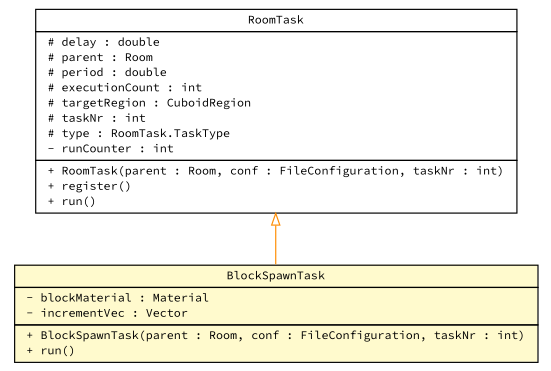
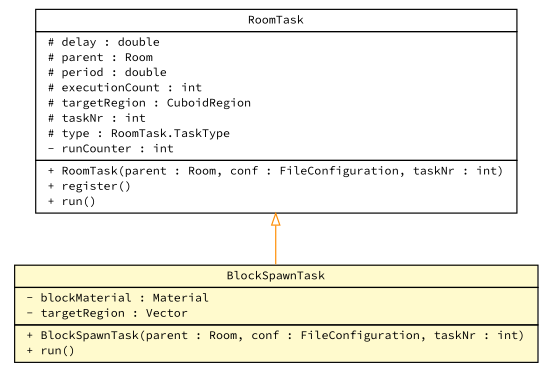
(108, 313) -> (108, 313)
